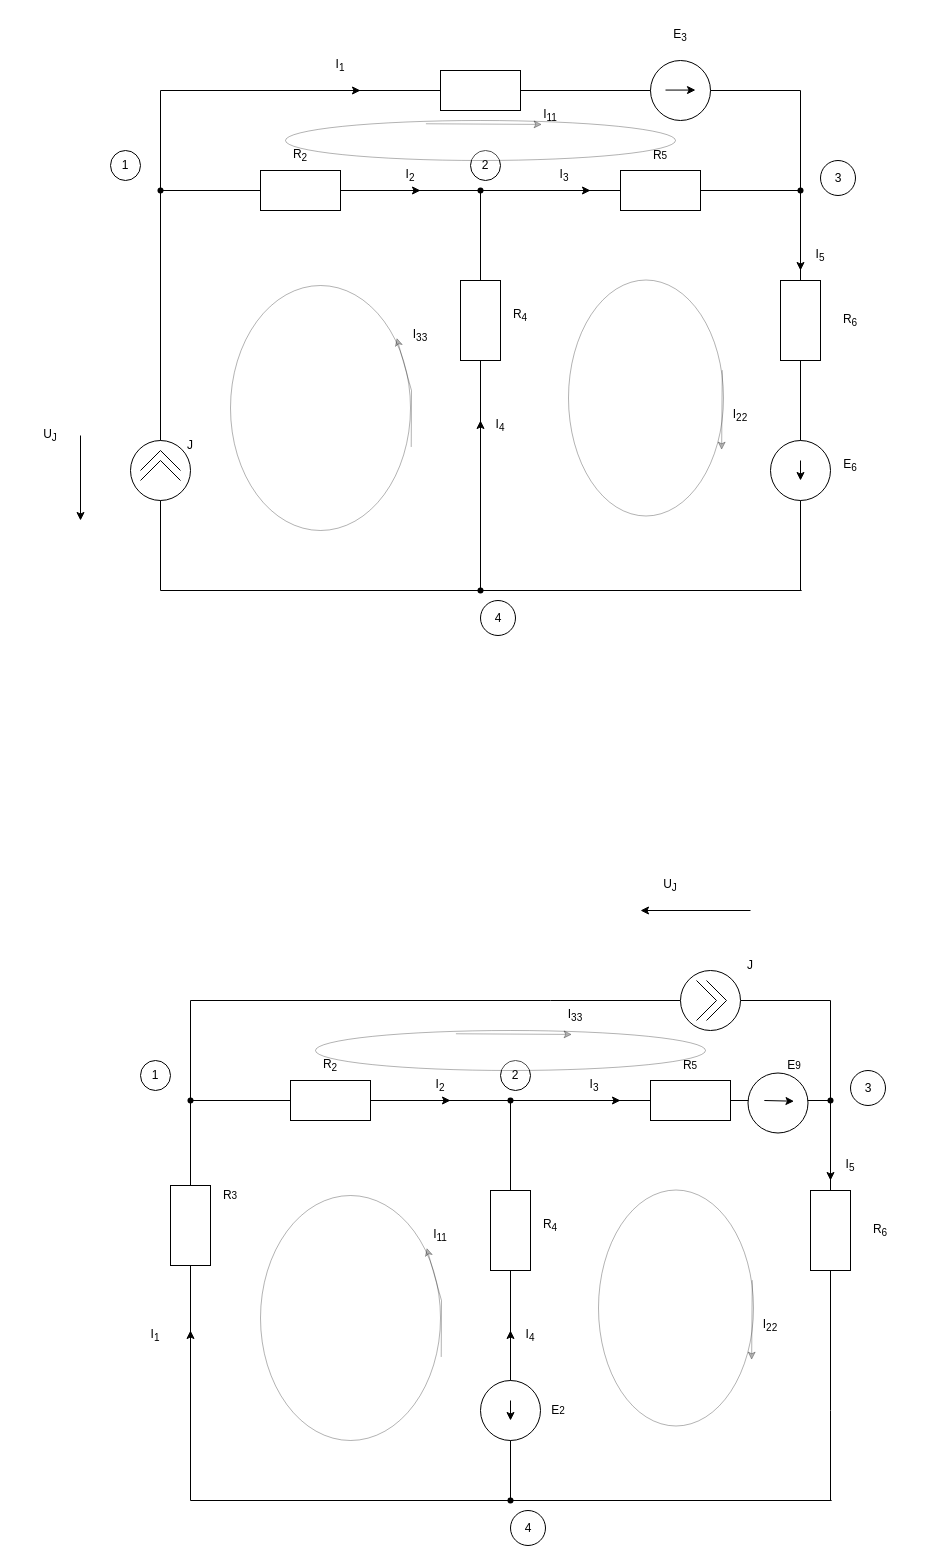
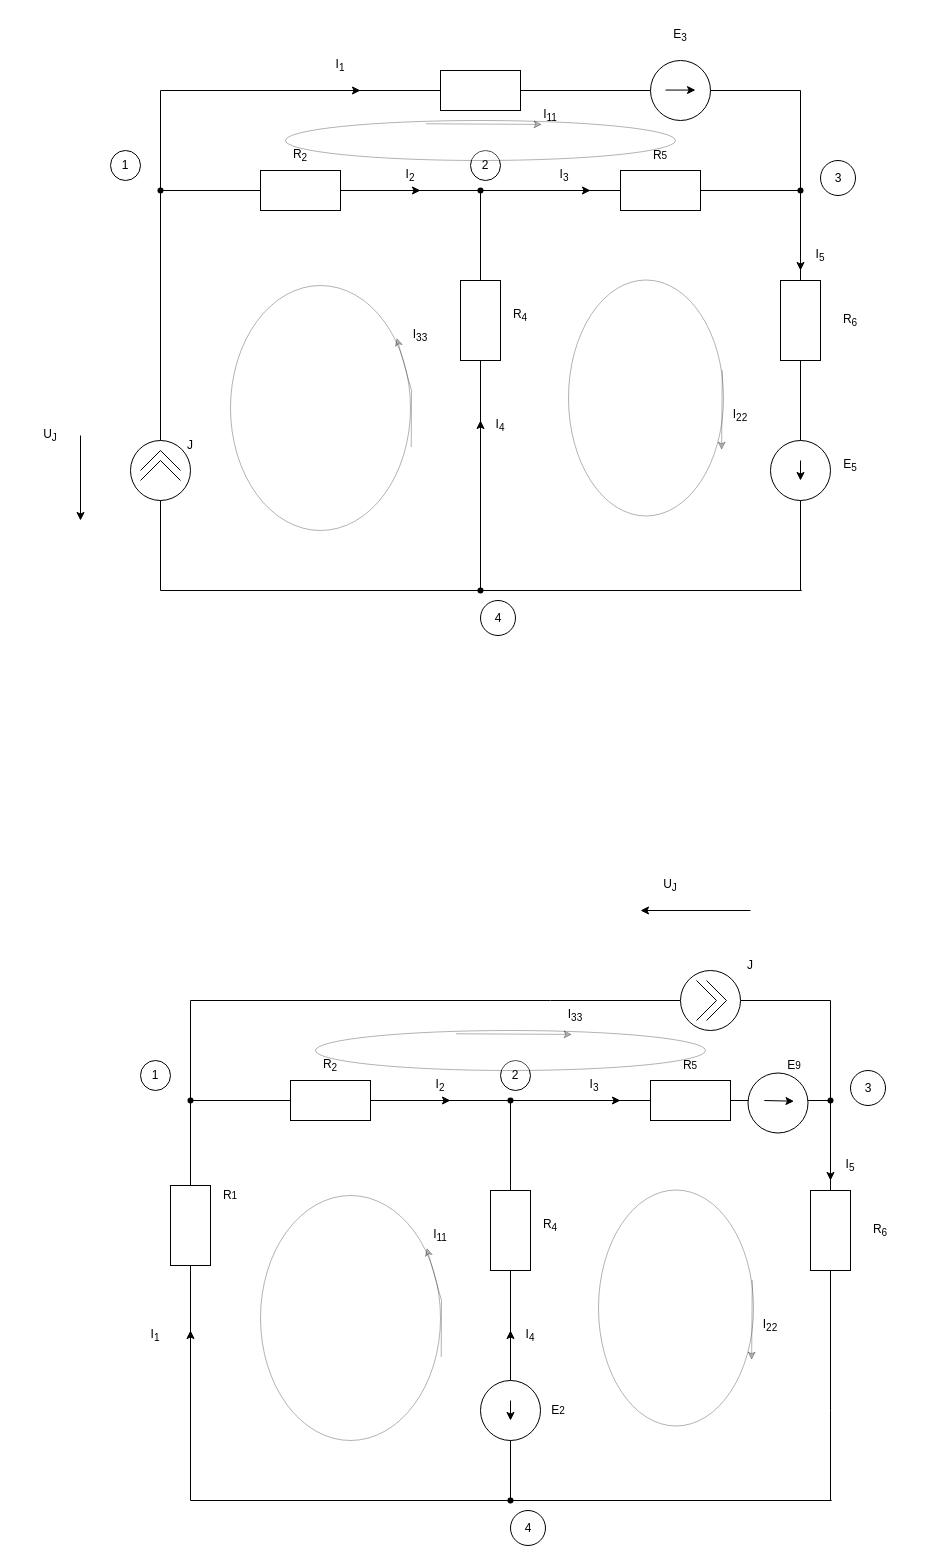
(851, 466) -> (851, 466)
(231, 1196) -> (231, 1196)
